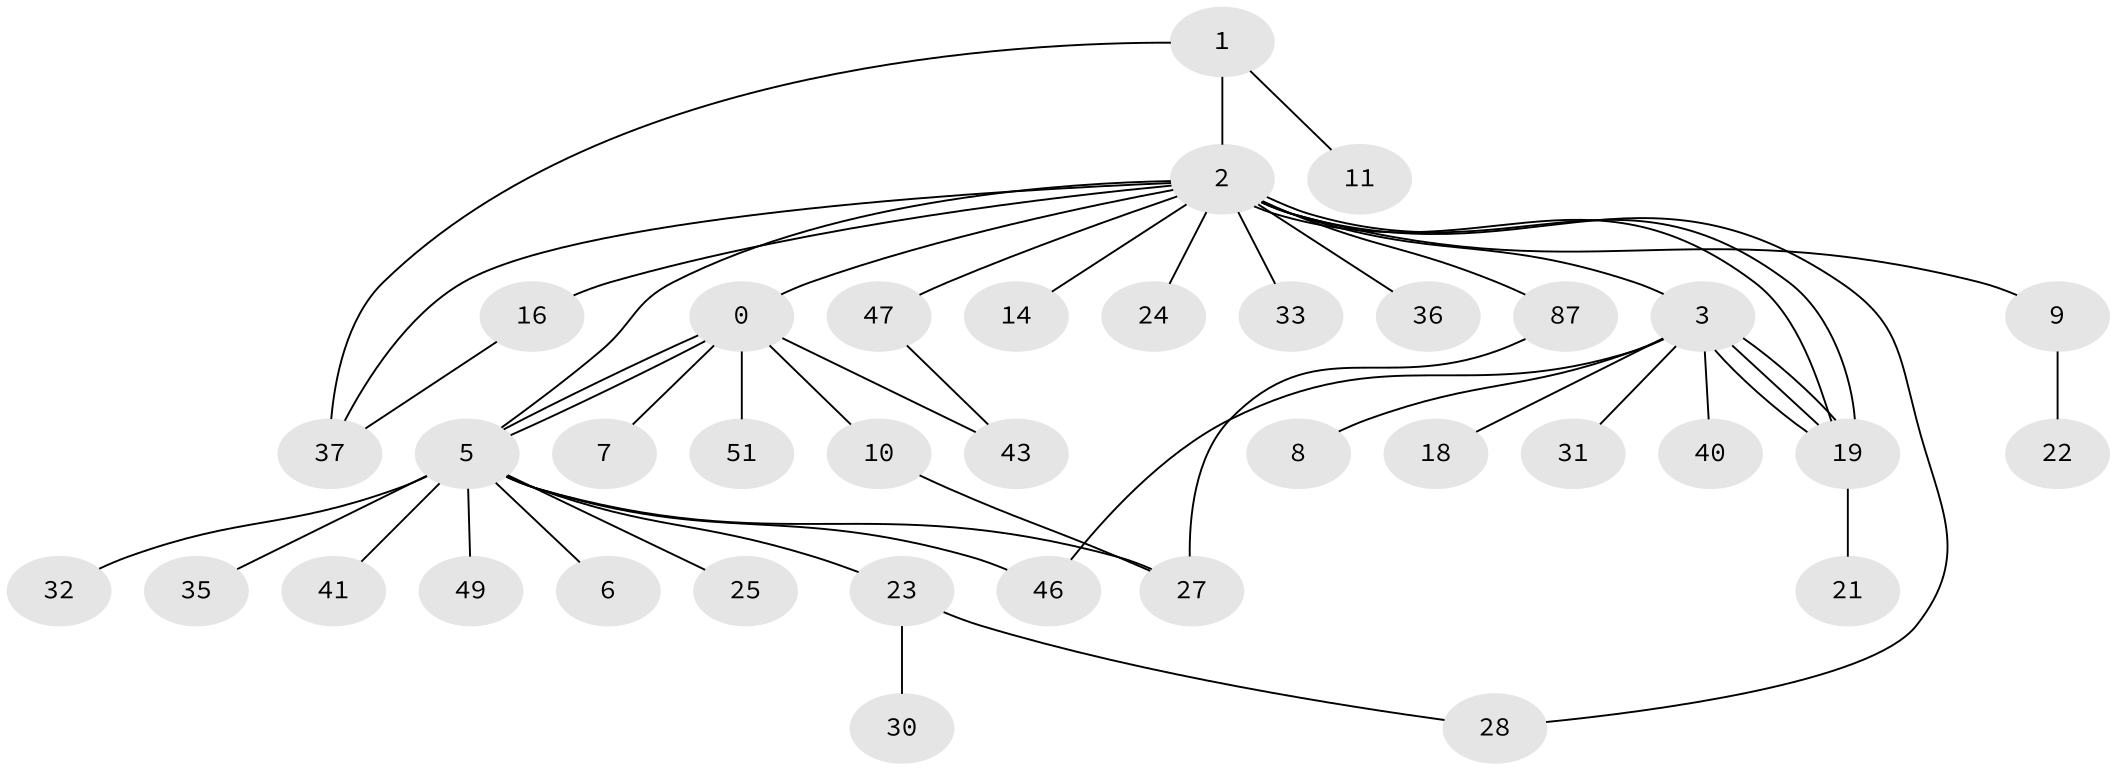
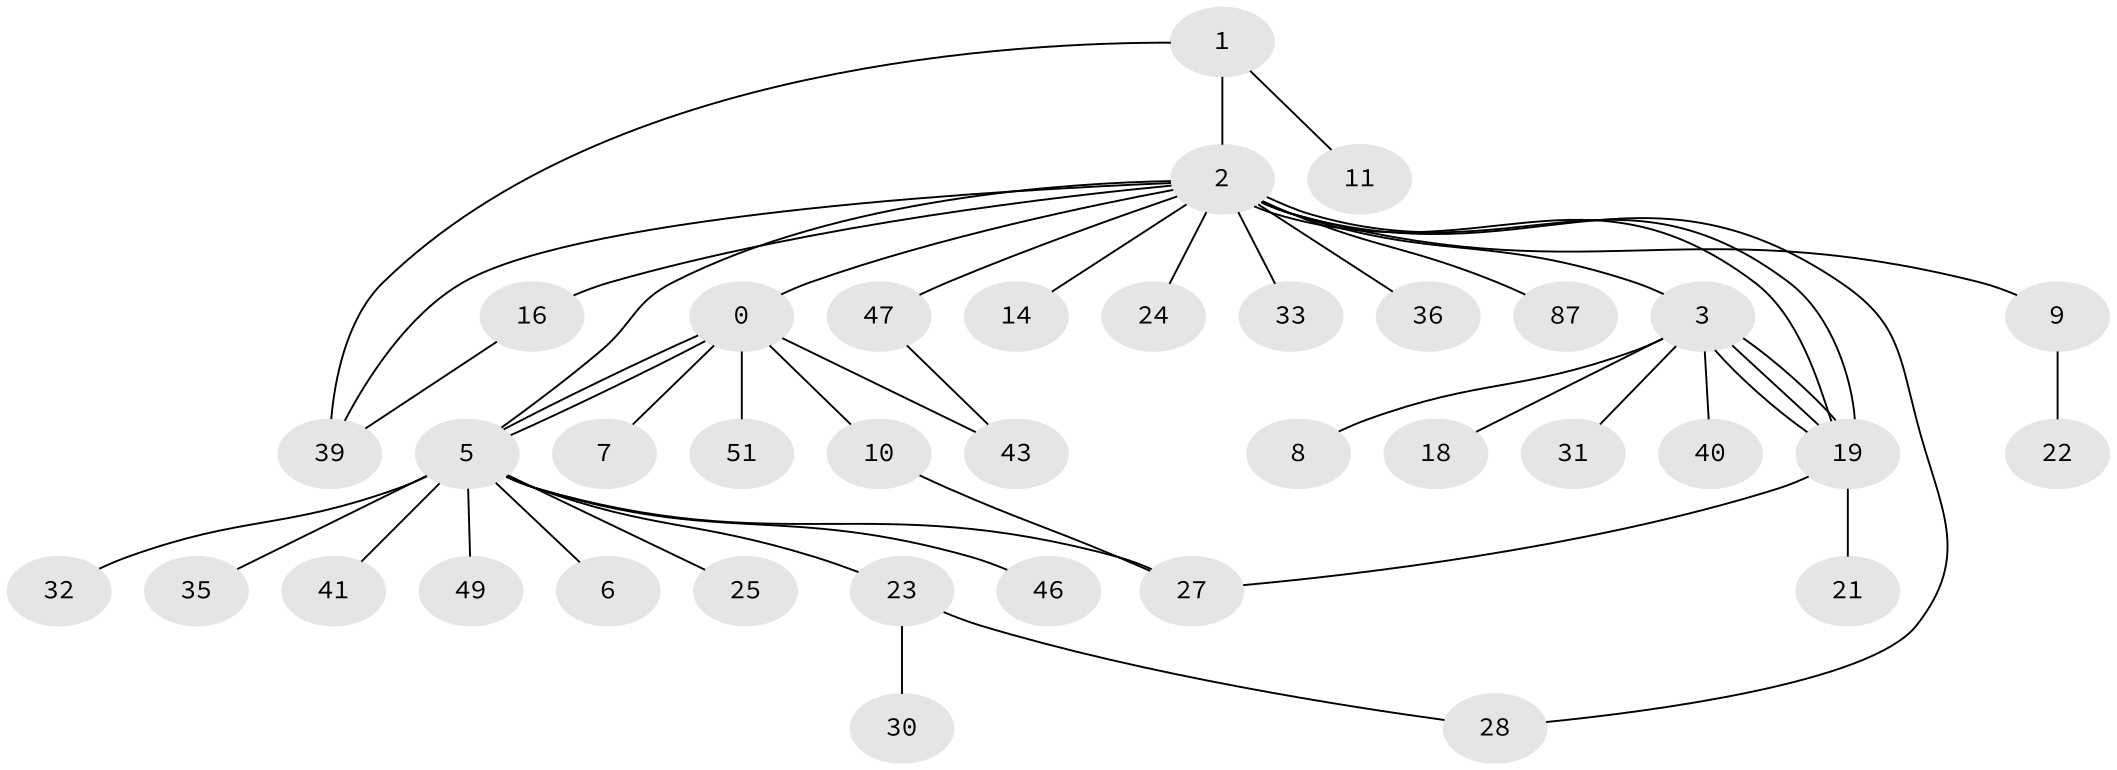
(1300, 375) -> (1529, 547)
(1339, 382) -> none
(330, 454) -> (330, 454)
